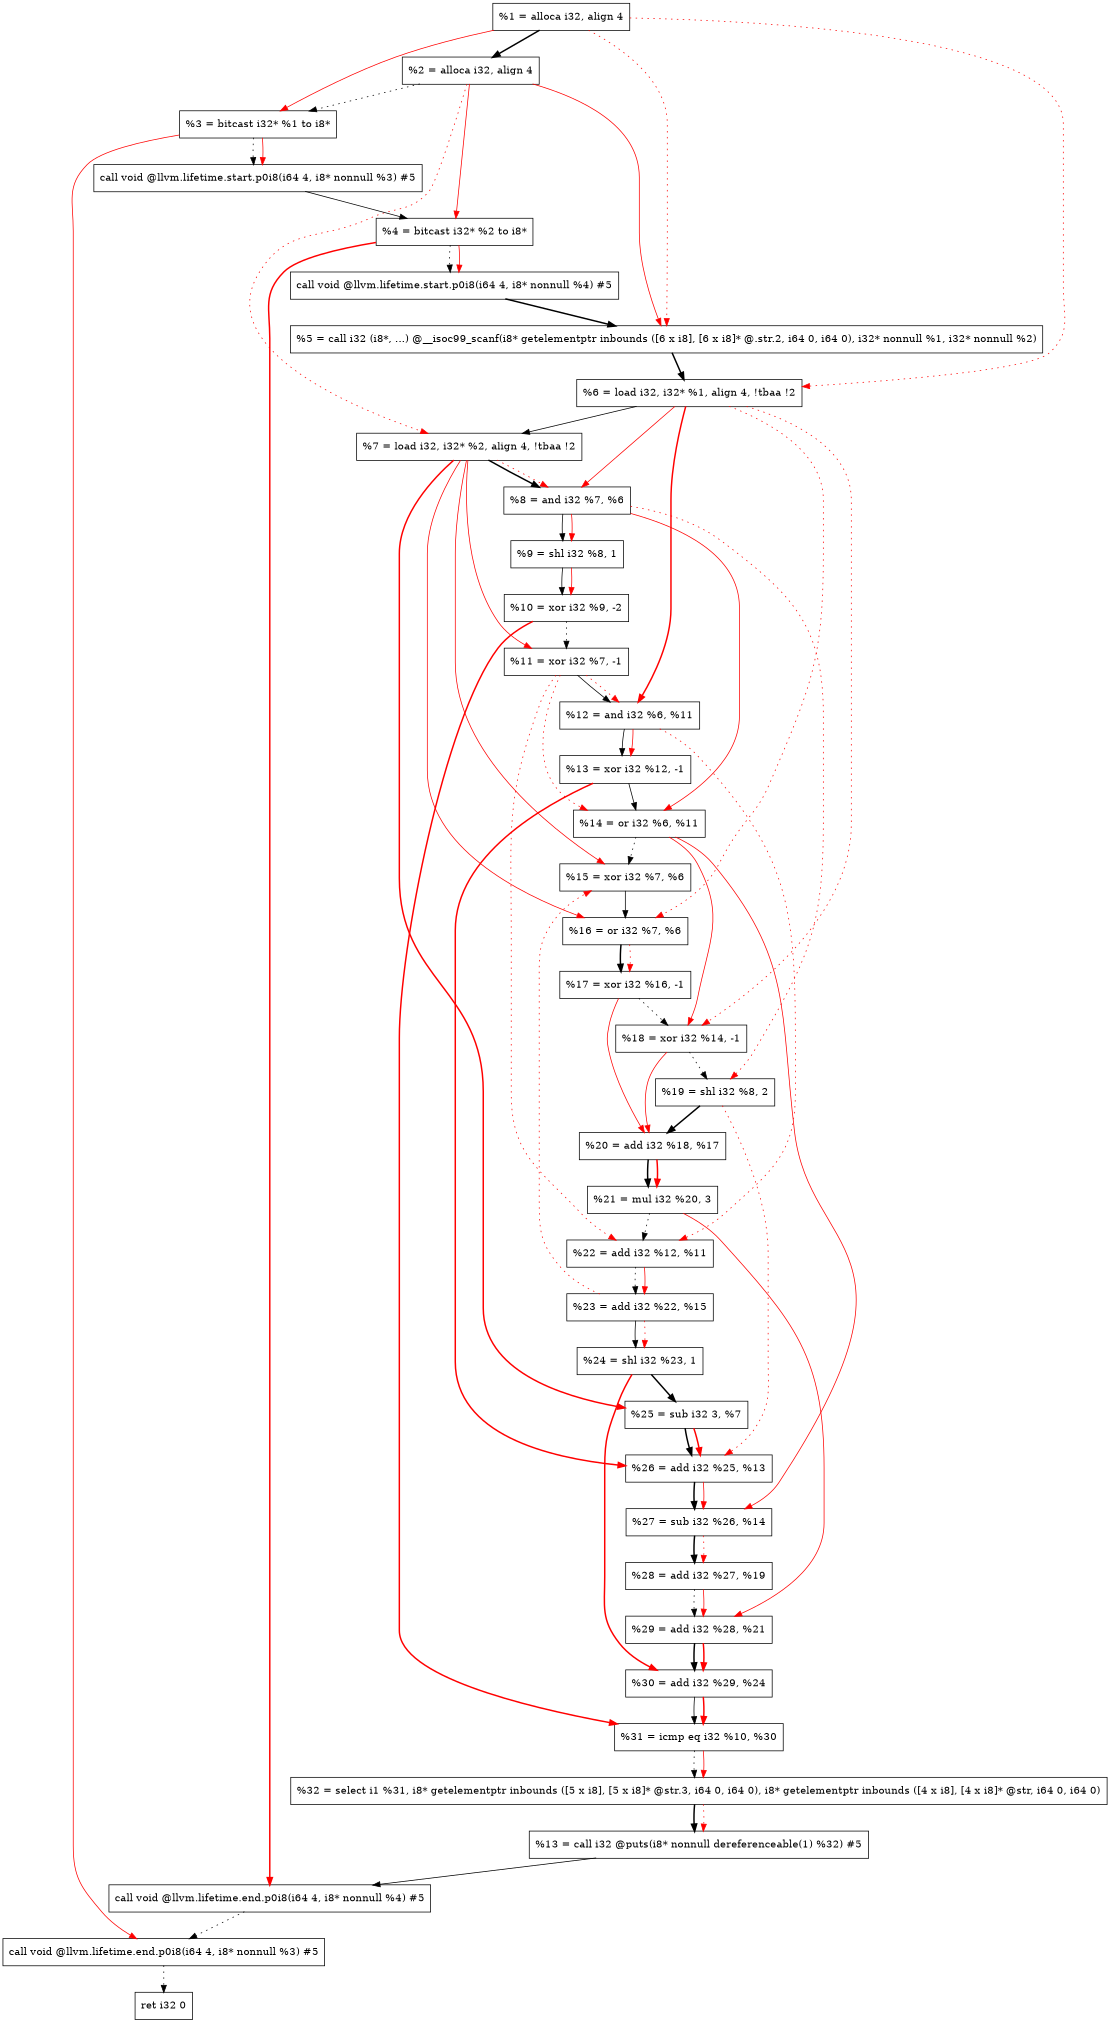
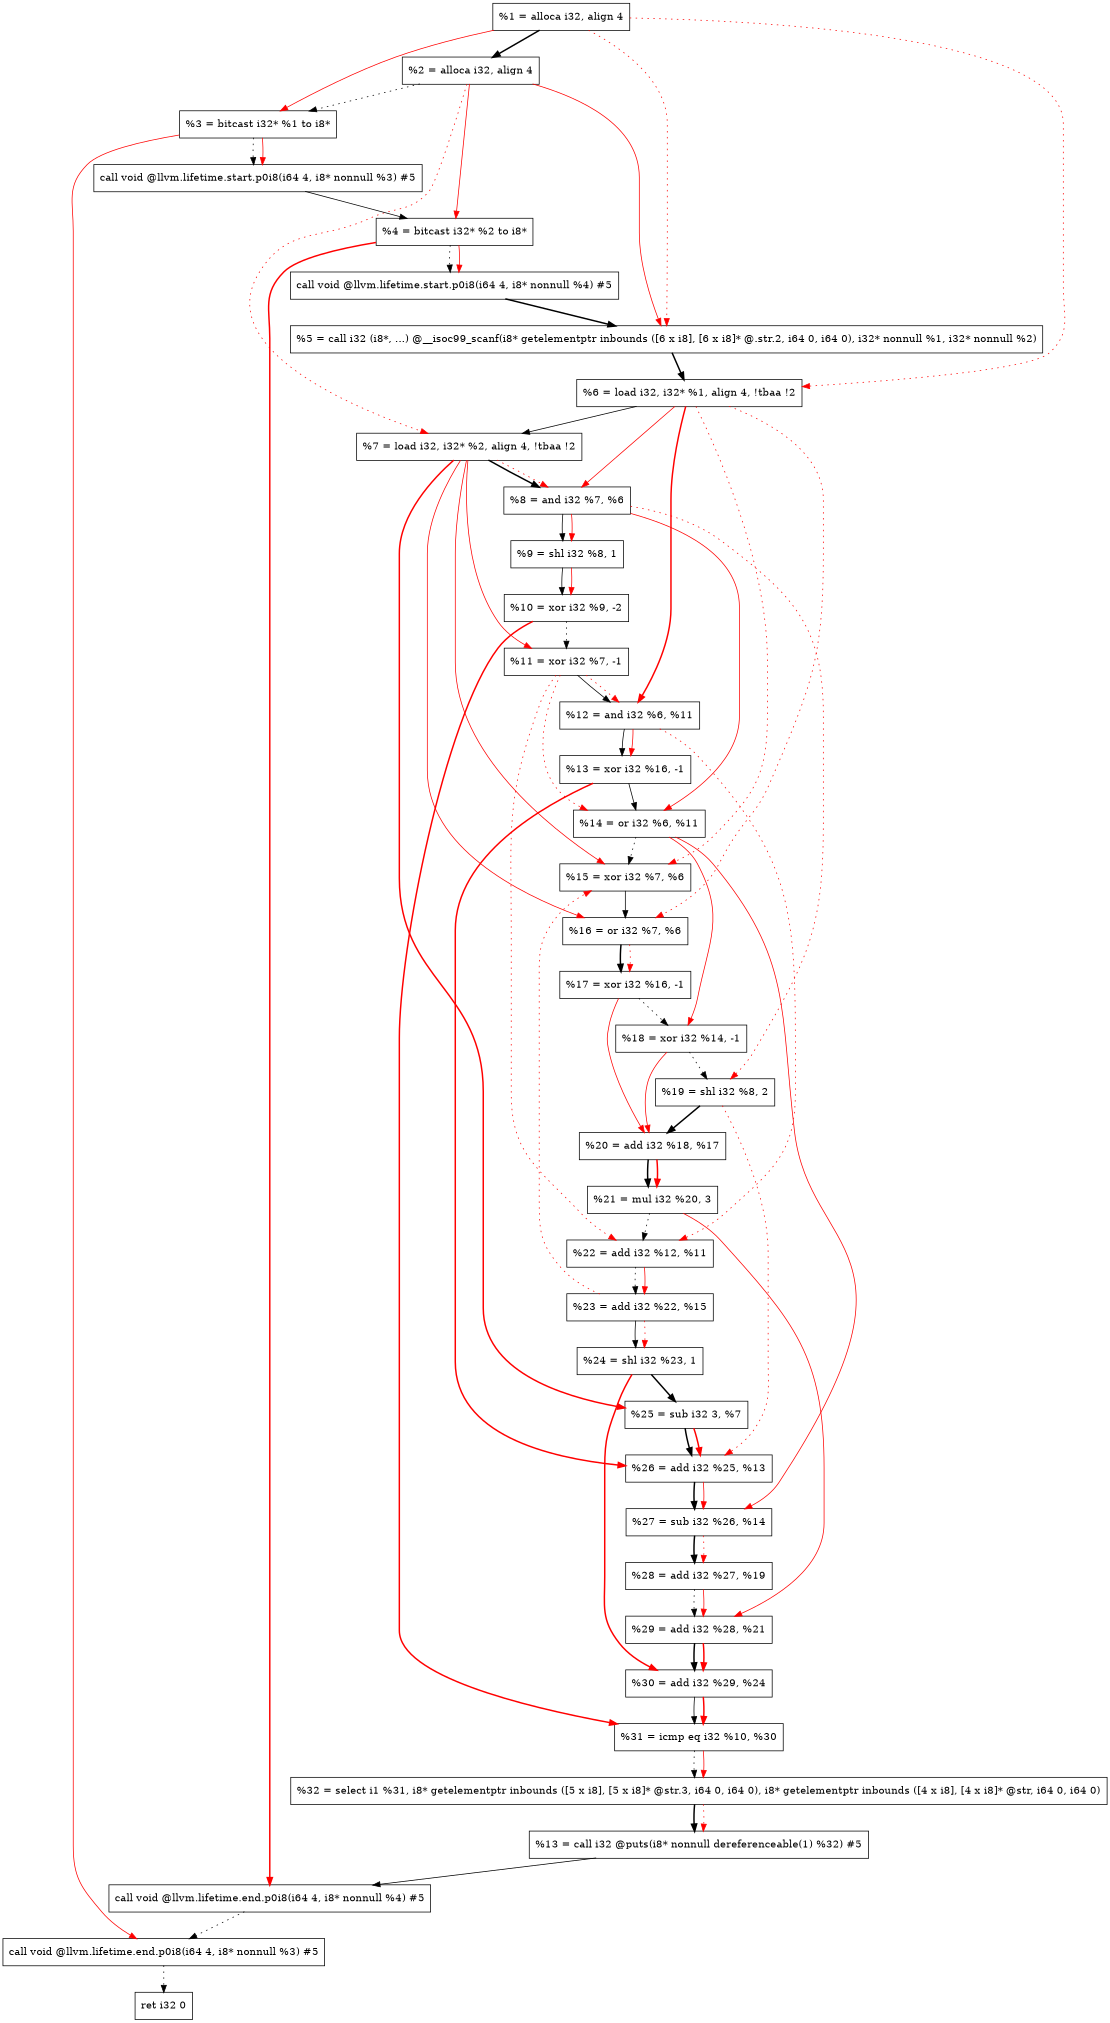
(851, 713) -> (767, 647)
(625, 770) -> (625, 770)
